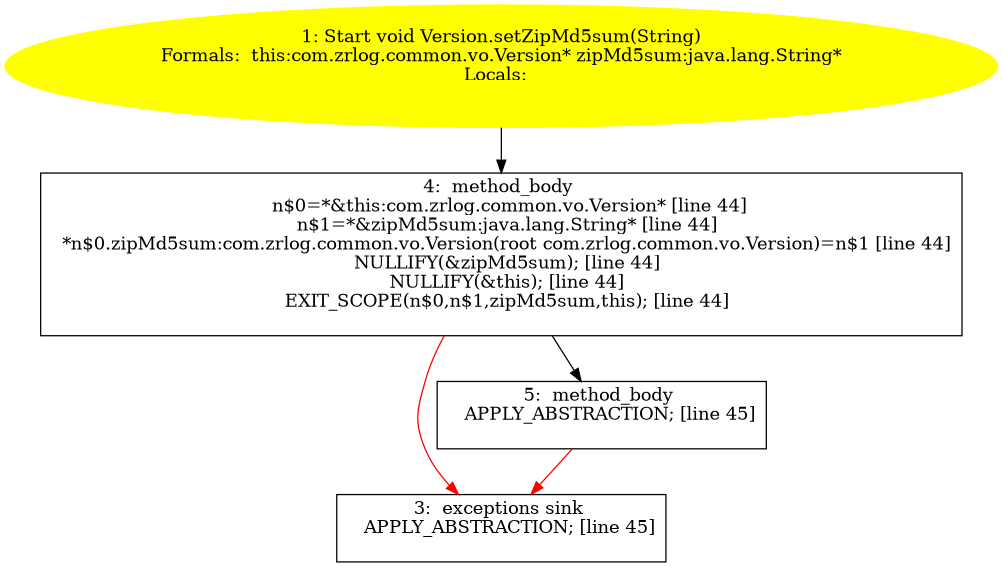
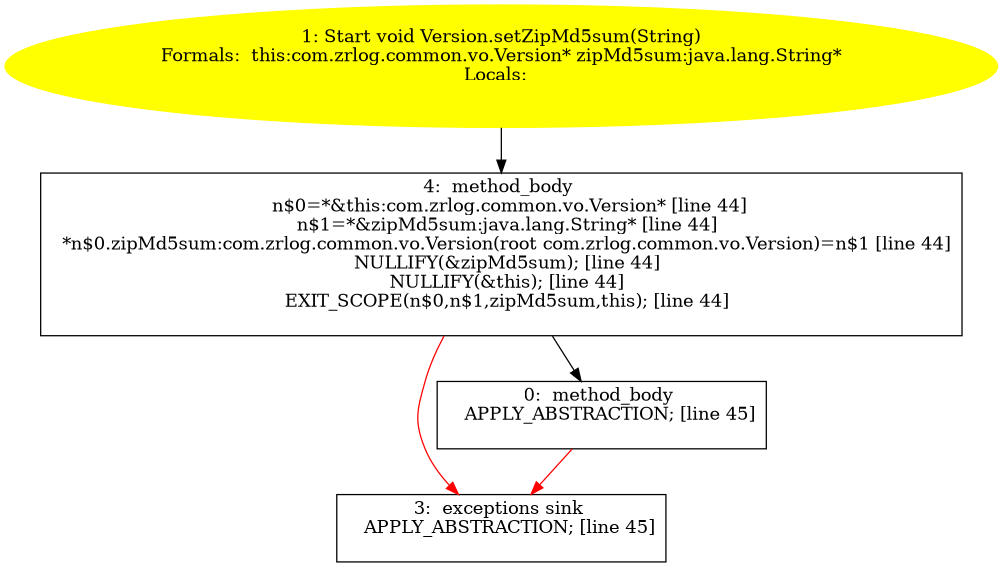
(602, 415) -> (602, 415)
